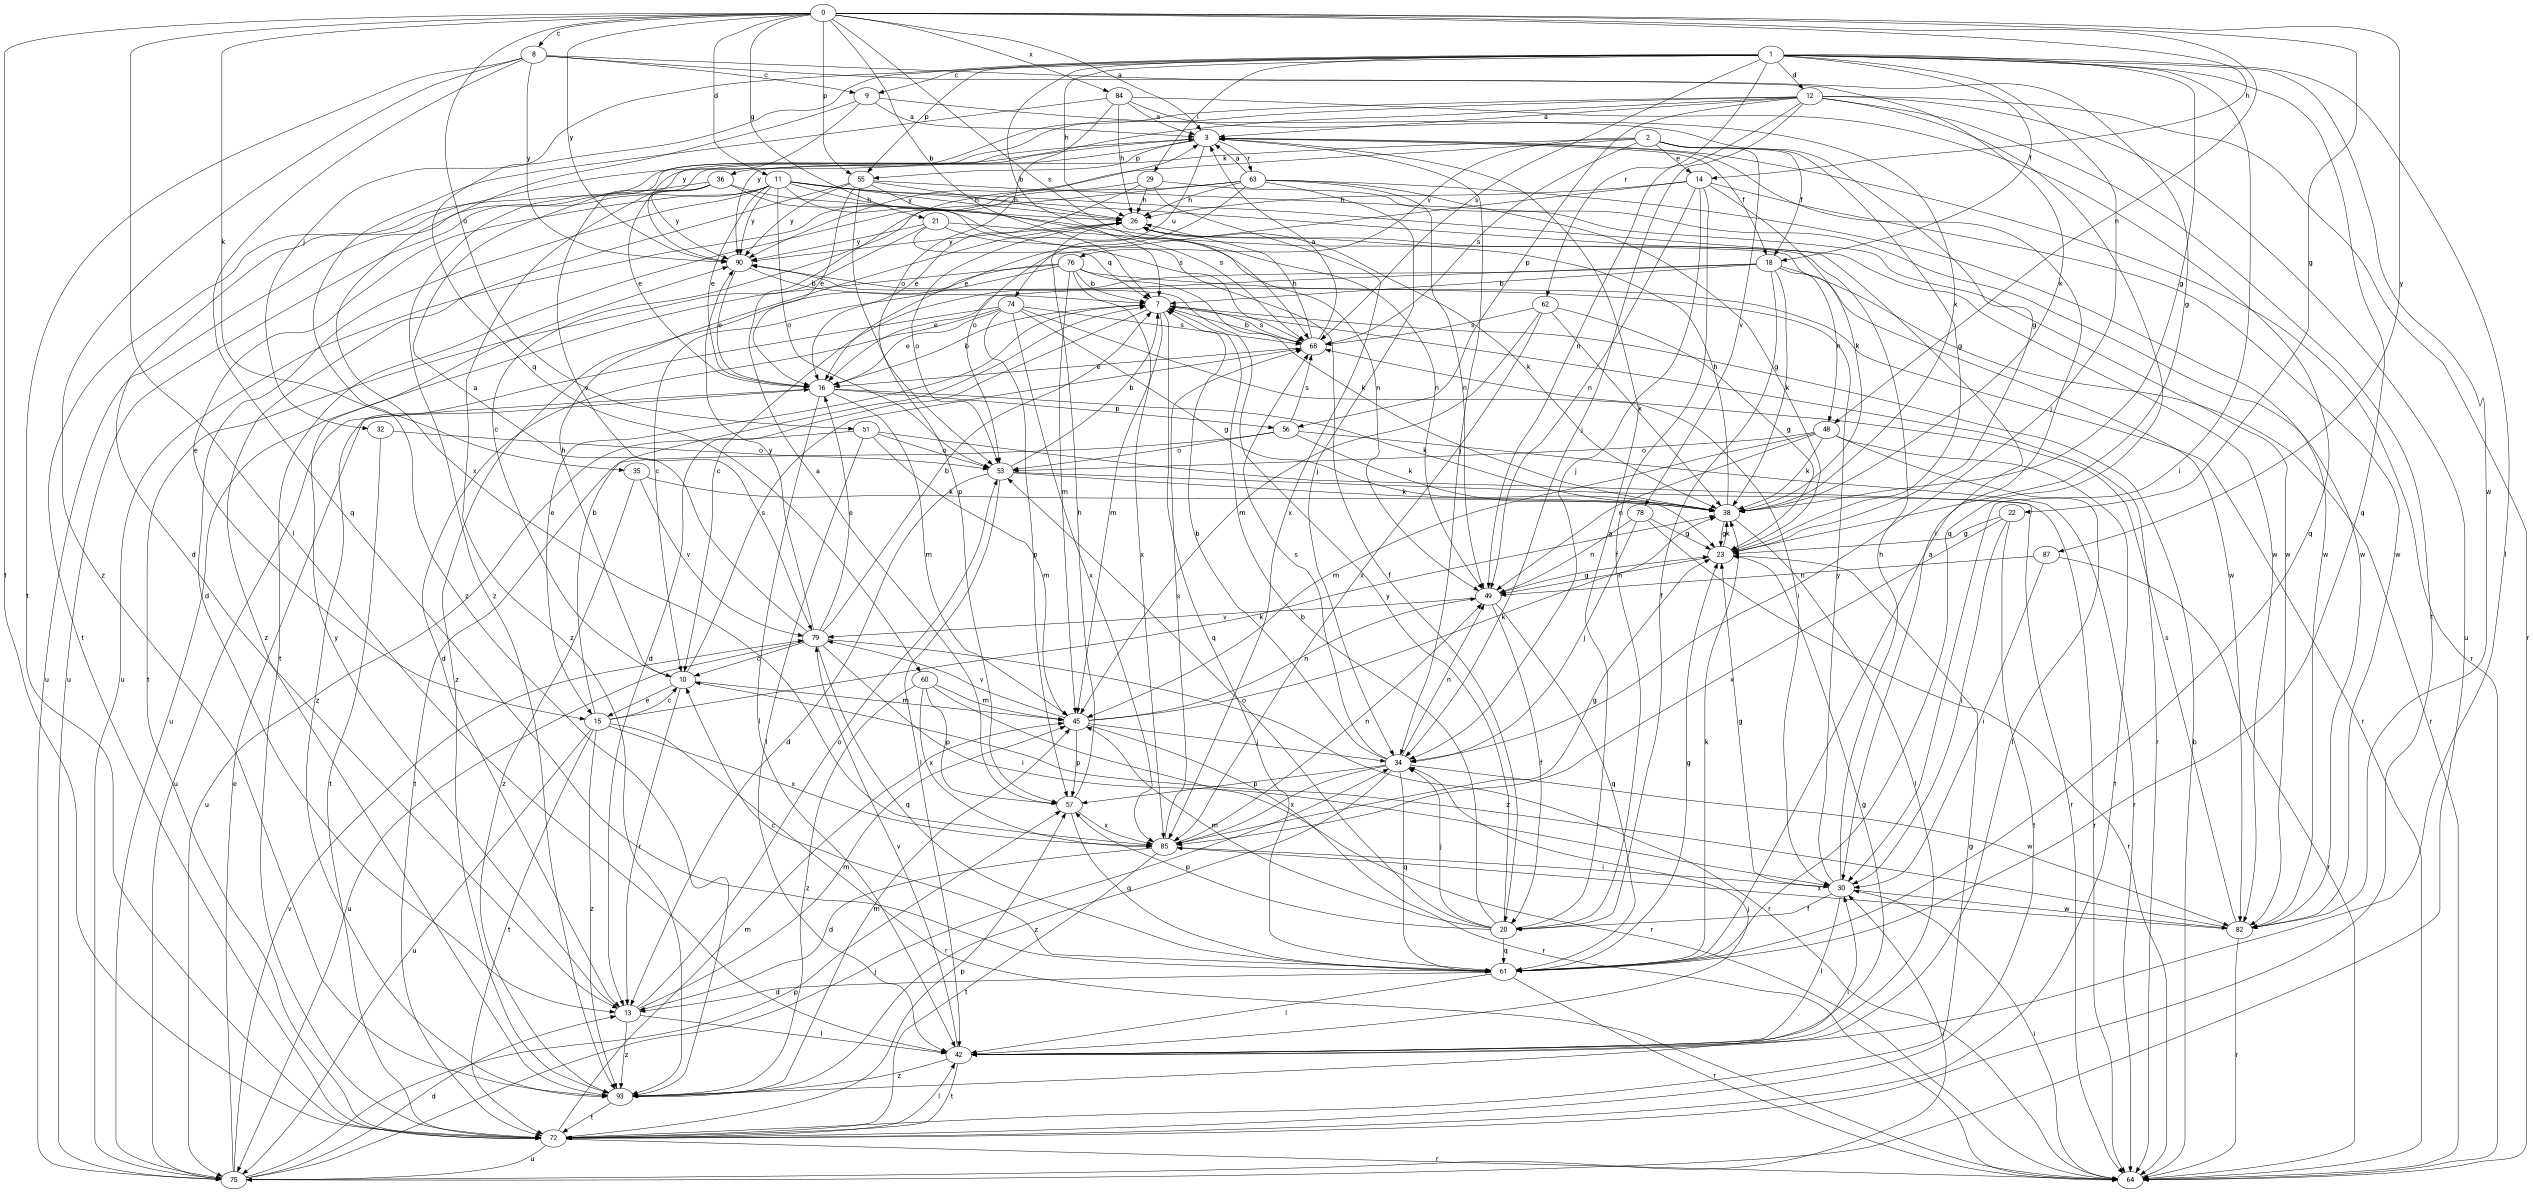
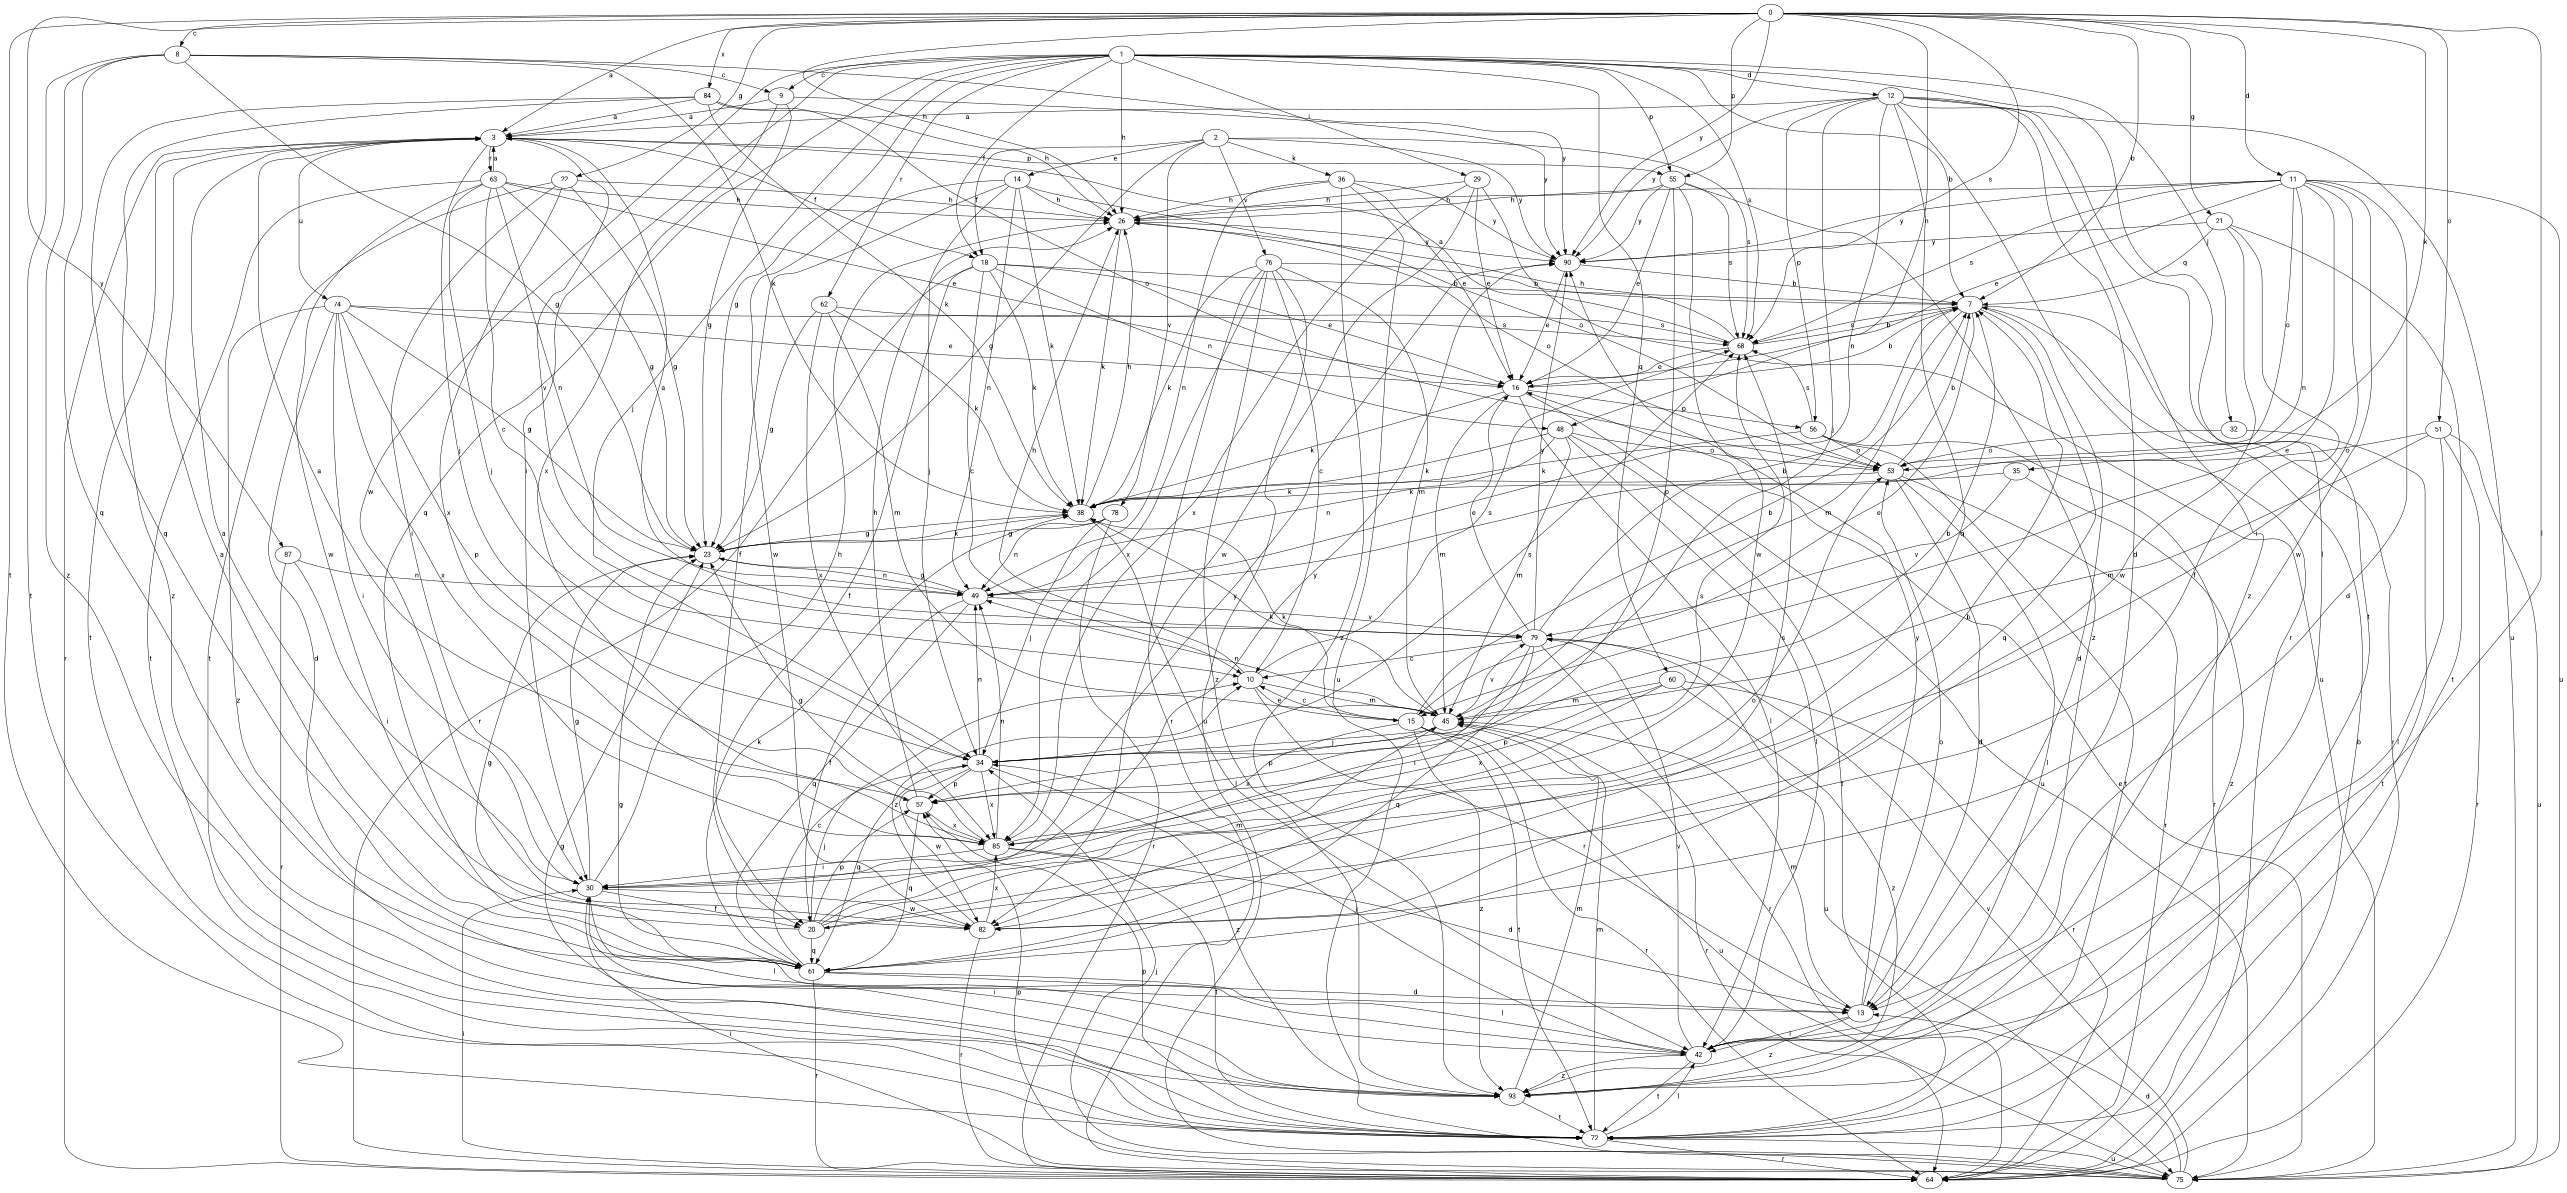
(1868, 33) -> (1105, 37)
none -> (841, 195)
(2191, 222) -> (811, 222)
